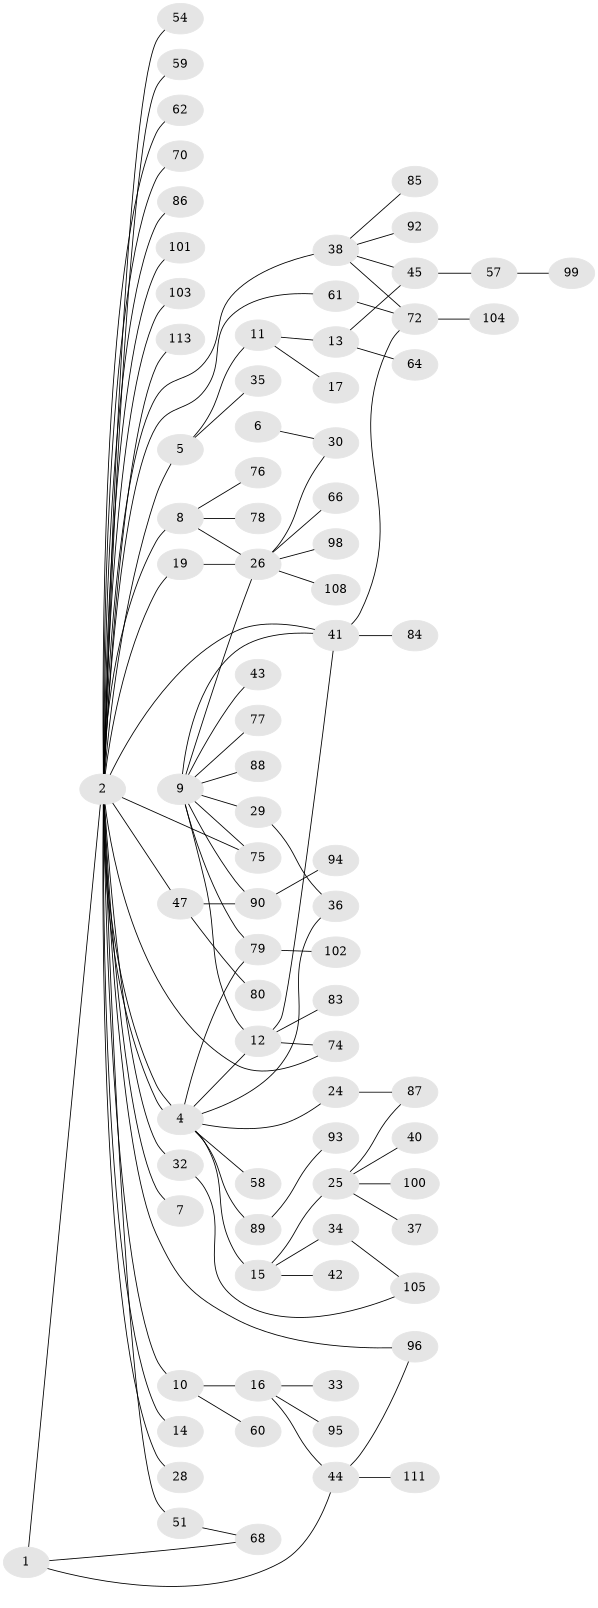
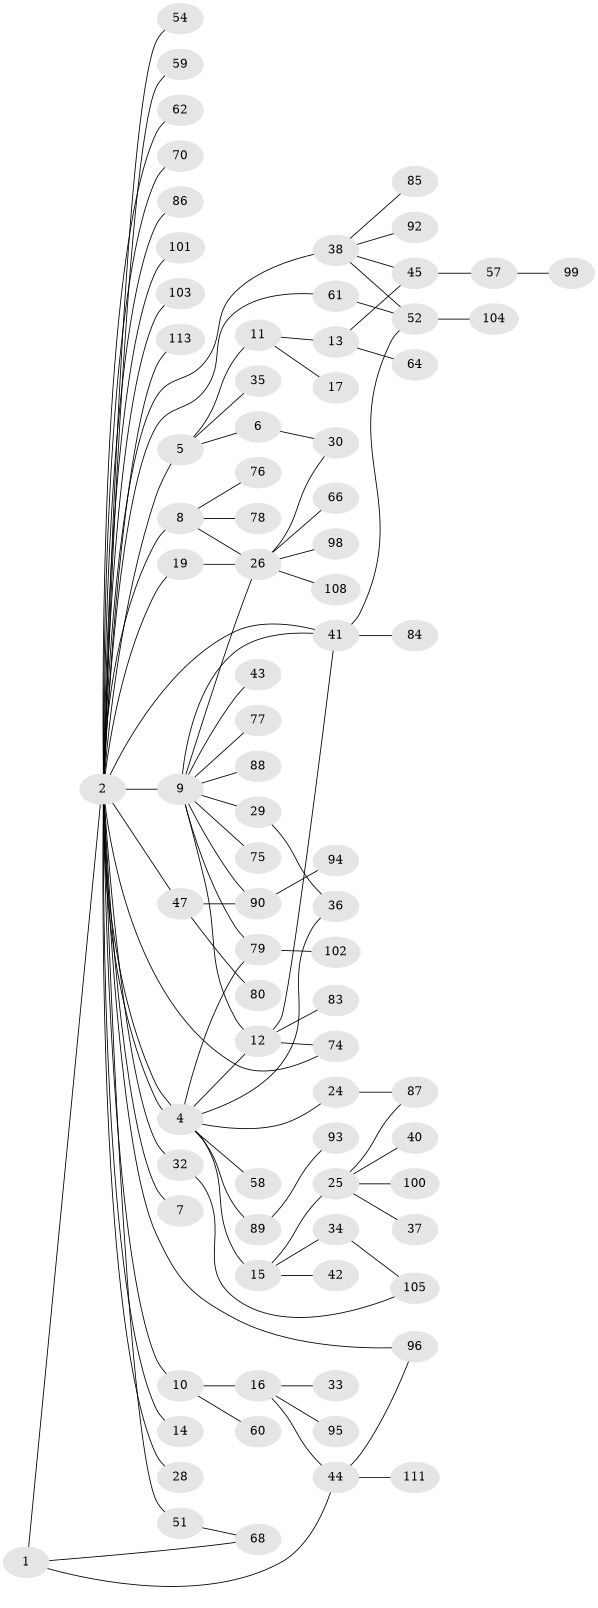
(415, 319) -> (415, 319)
none -> (219, 438)
(180, 824) -> (142, 789)
